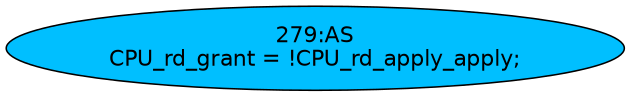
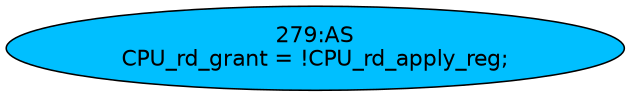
(315, 48) -> (315, 48)
